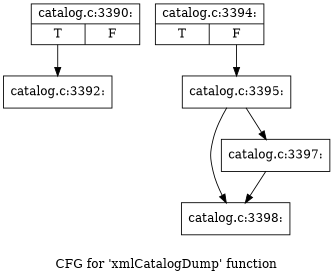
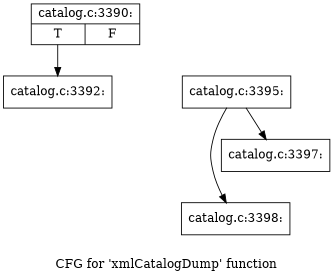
(210, 24) -> none
(258, 183) -> none
